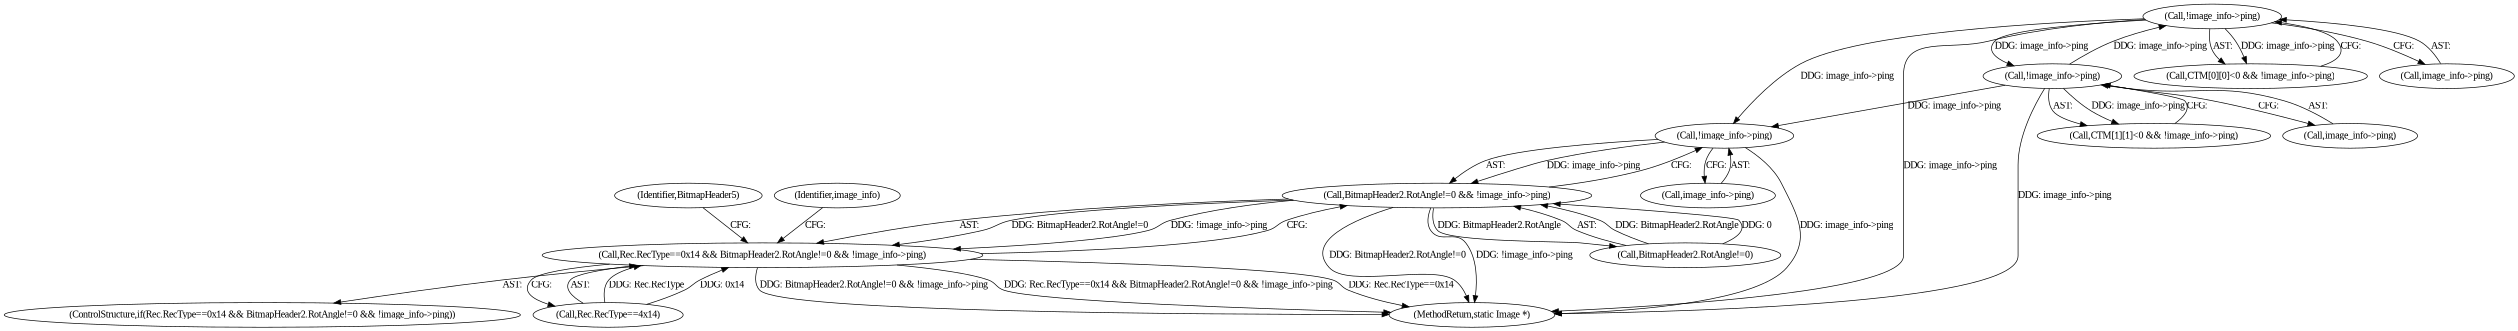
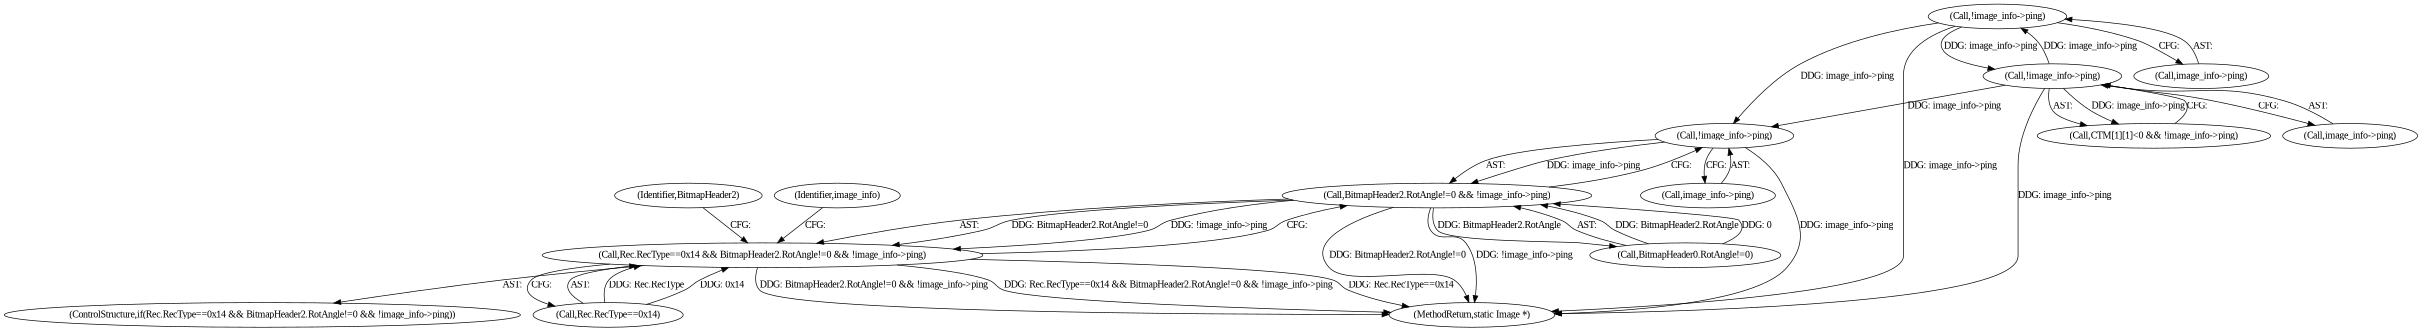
(2251, 76) -> none
(688, 196) -> (688, 196)
(1685, 255) -> (1685, 255)
(608, 315) -> (608, 315)
